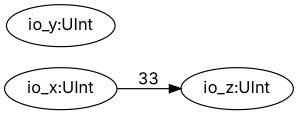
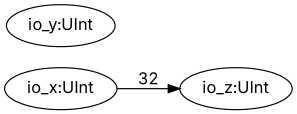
(149, 80) -> (148, 80)
